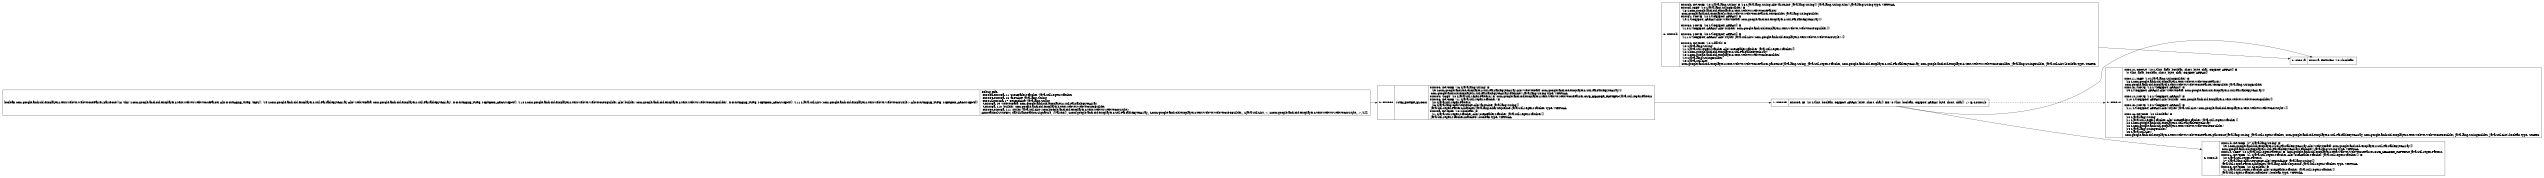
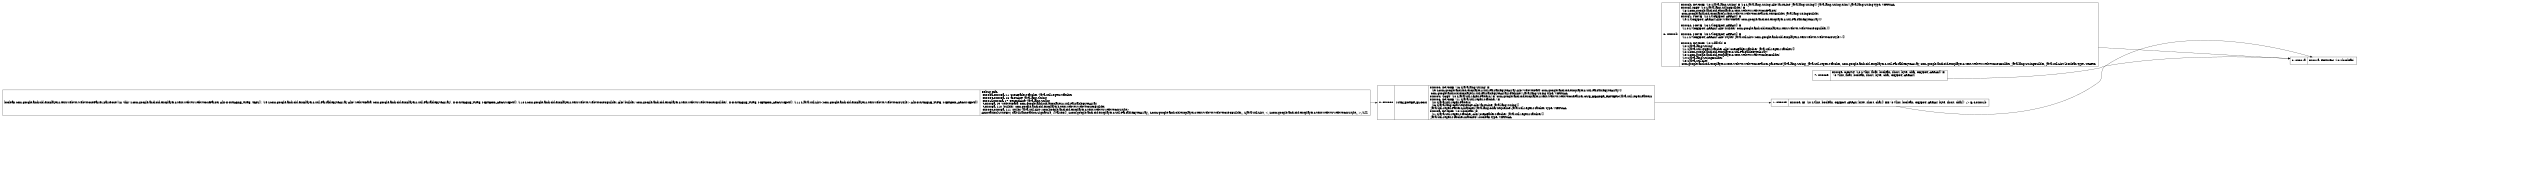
none -> (1880, 75)
(2323, 103) -> none
(2323, 158) -> none
